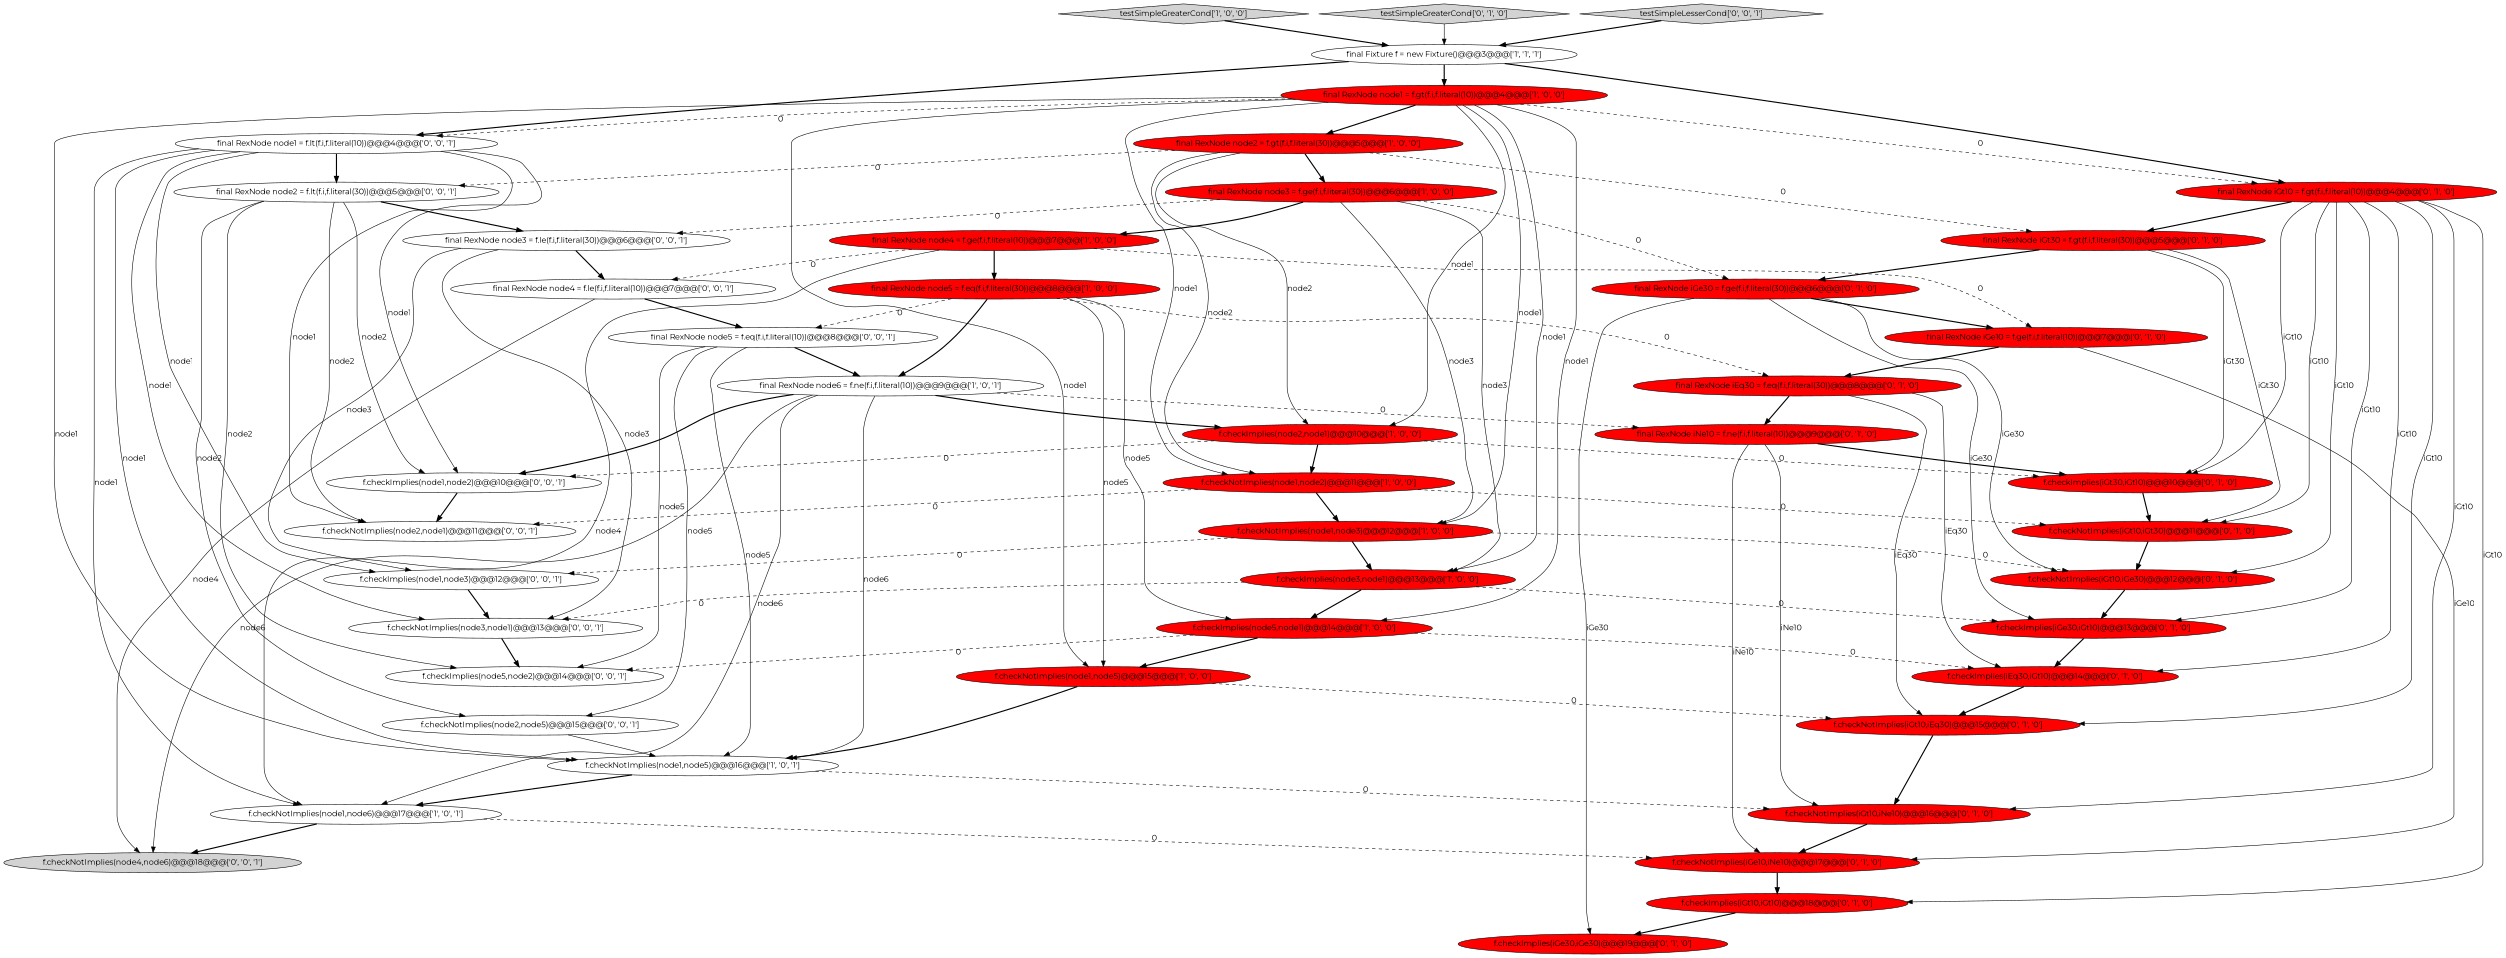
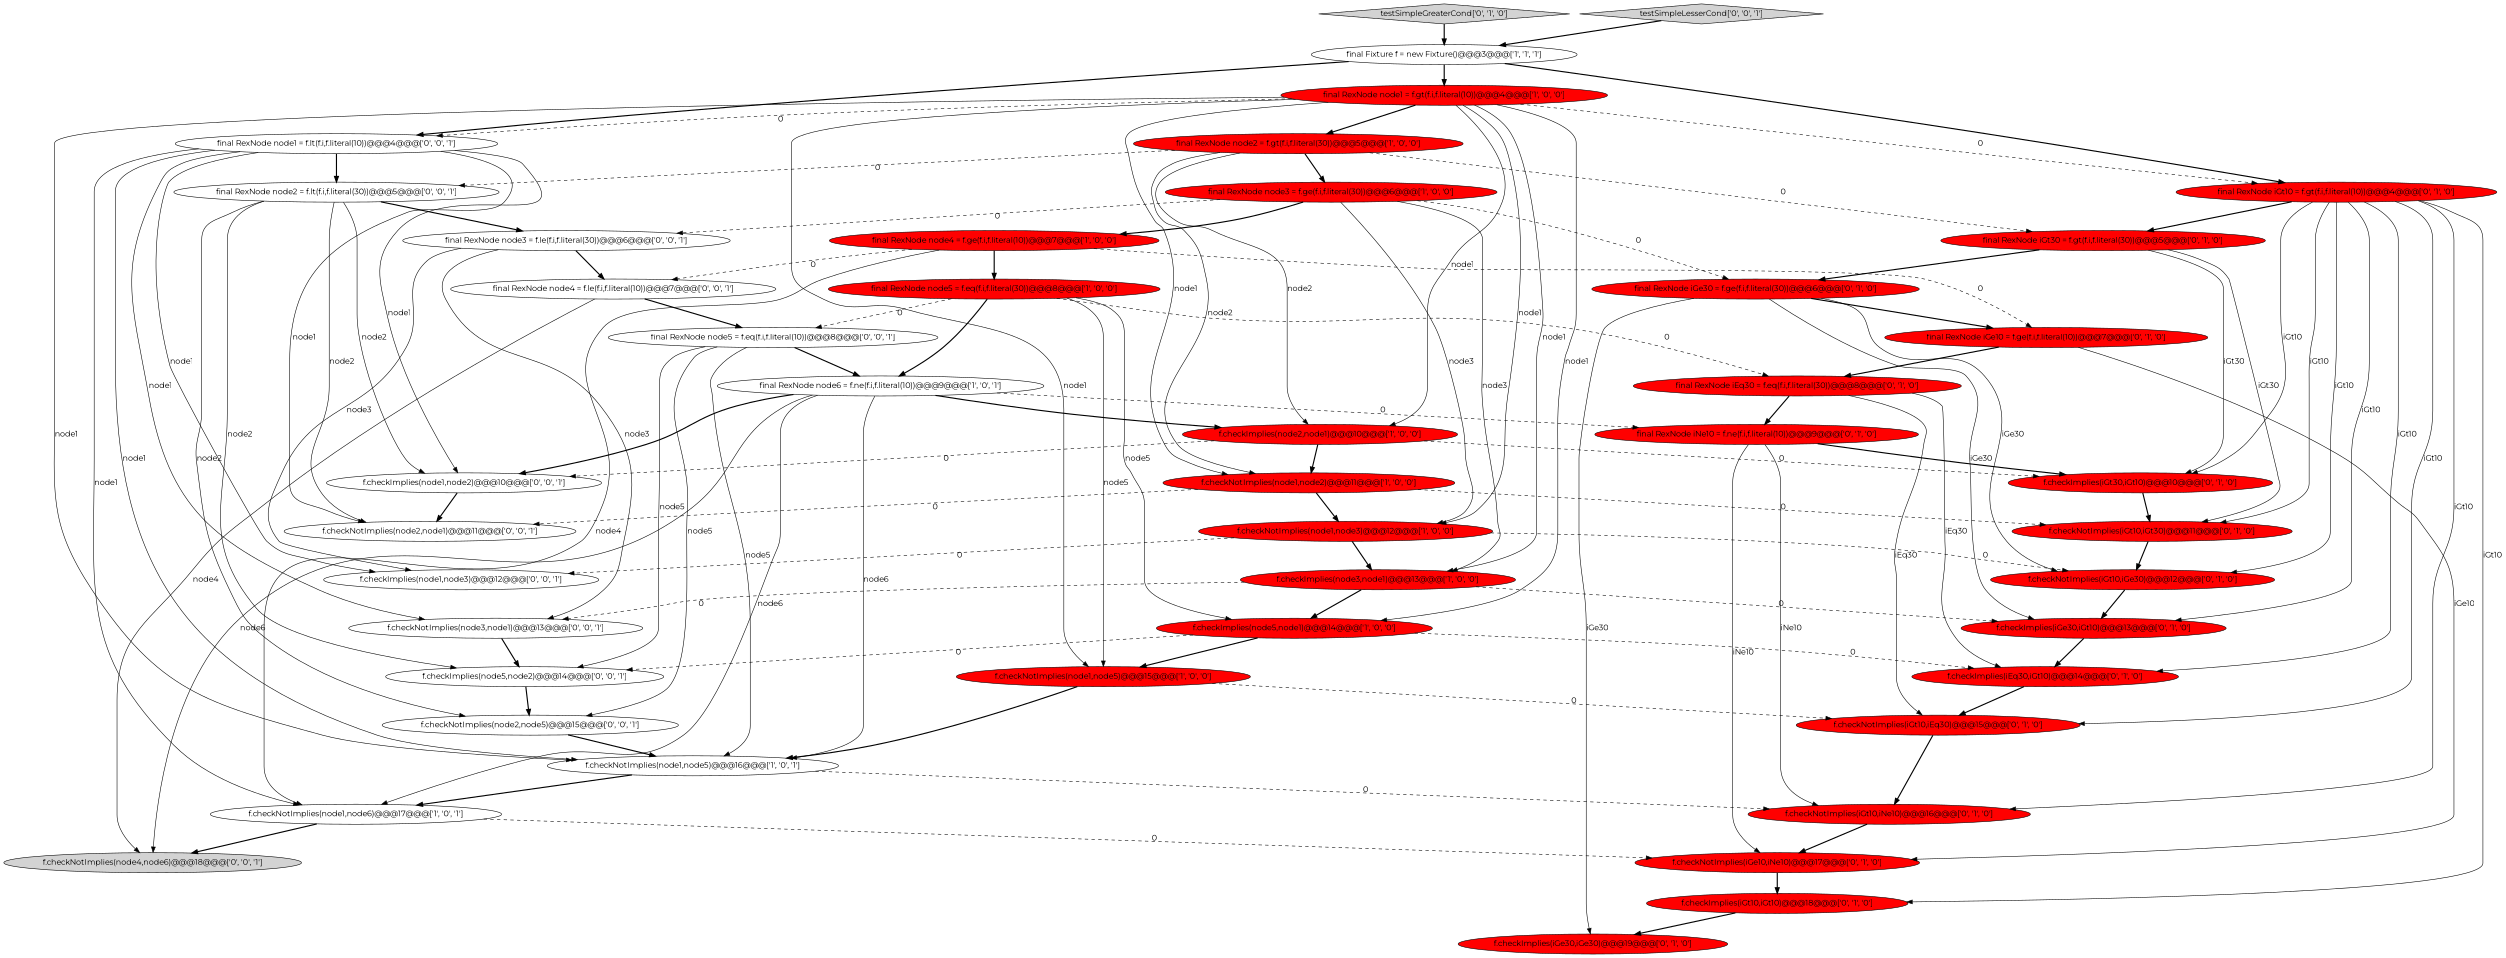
(1184, 14) -> none
(1444, 31) -> (1444, 31)
(477, 602) -> none
none -> (527, 698)
(609, 745) -> (609, 745)
